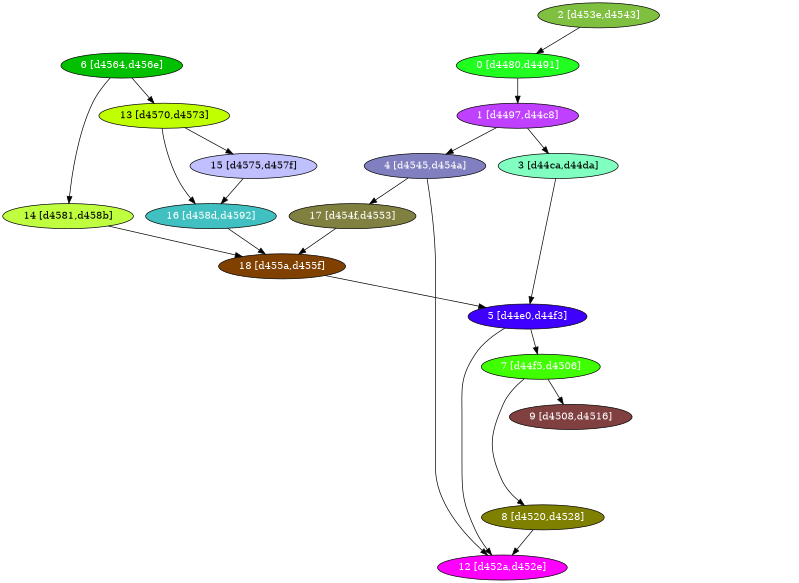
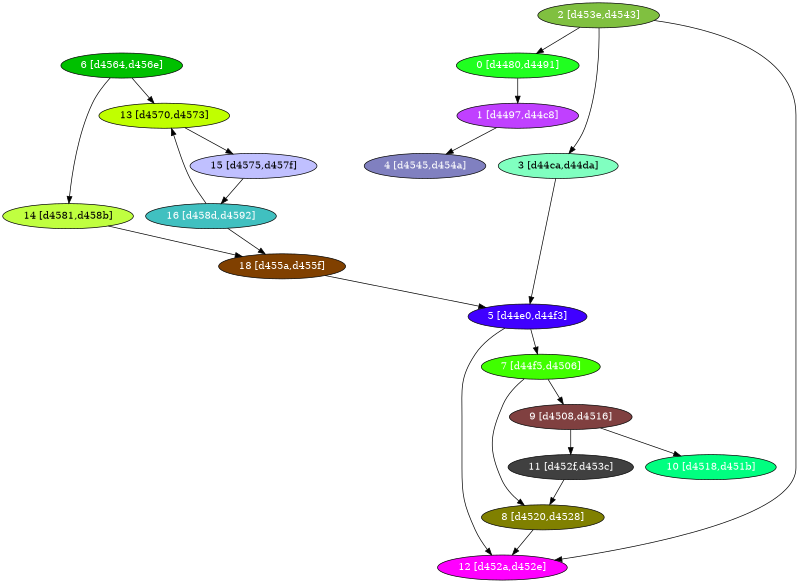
(536, 138) -> (595, 90)
(172, 165) -> (187, 171)
(353, 216) -> none
(435, 372) -> (796, 329)
none -> (571, 467)
none -> (711, 467)
